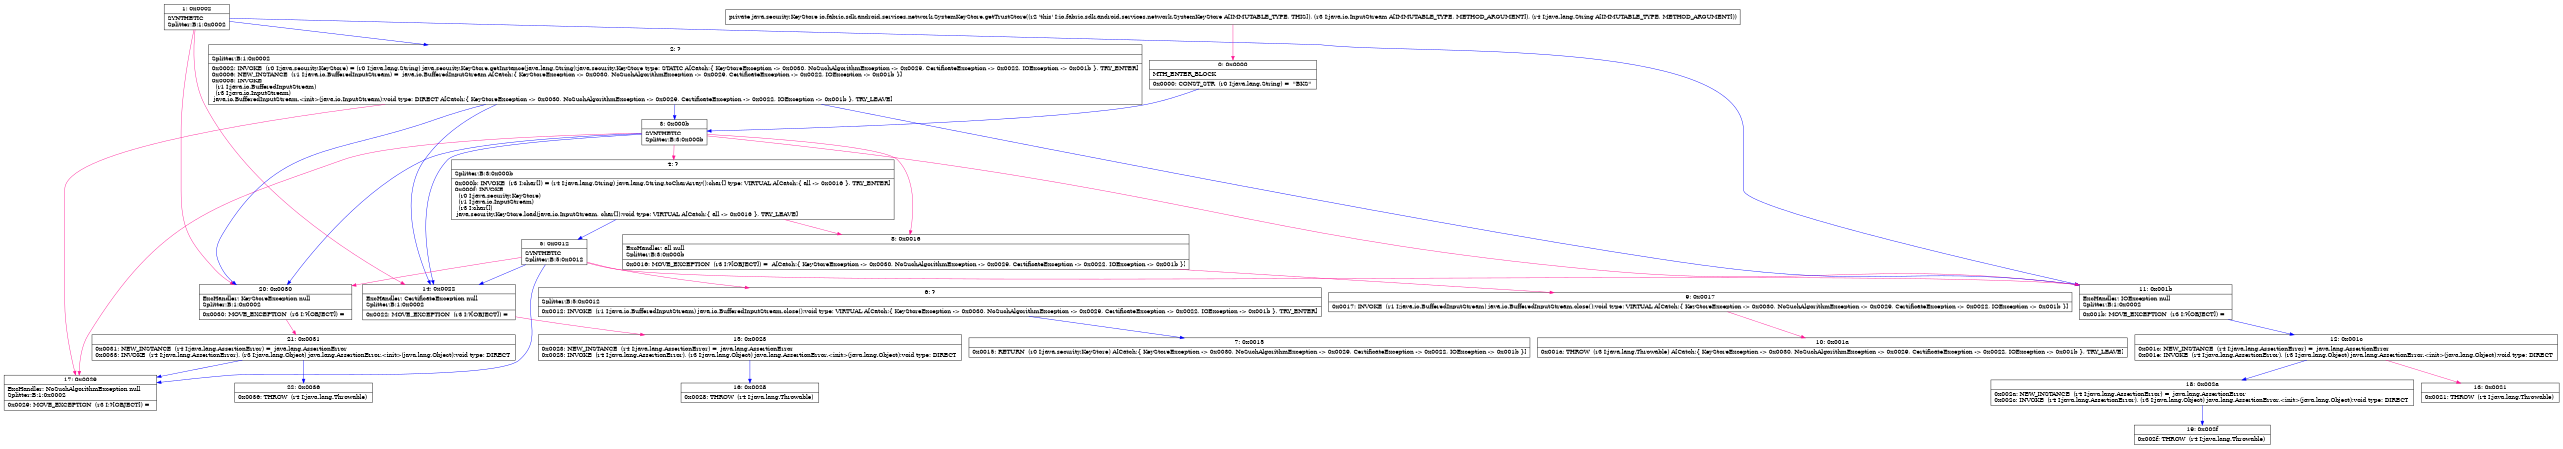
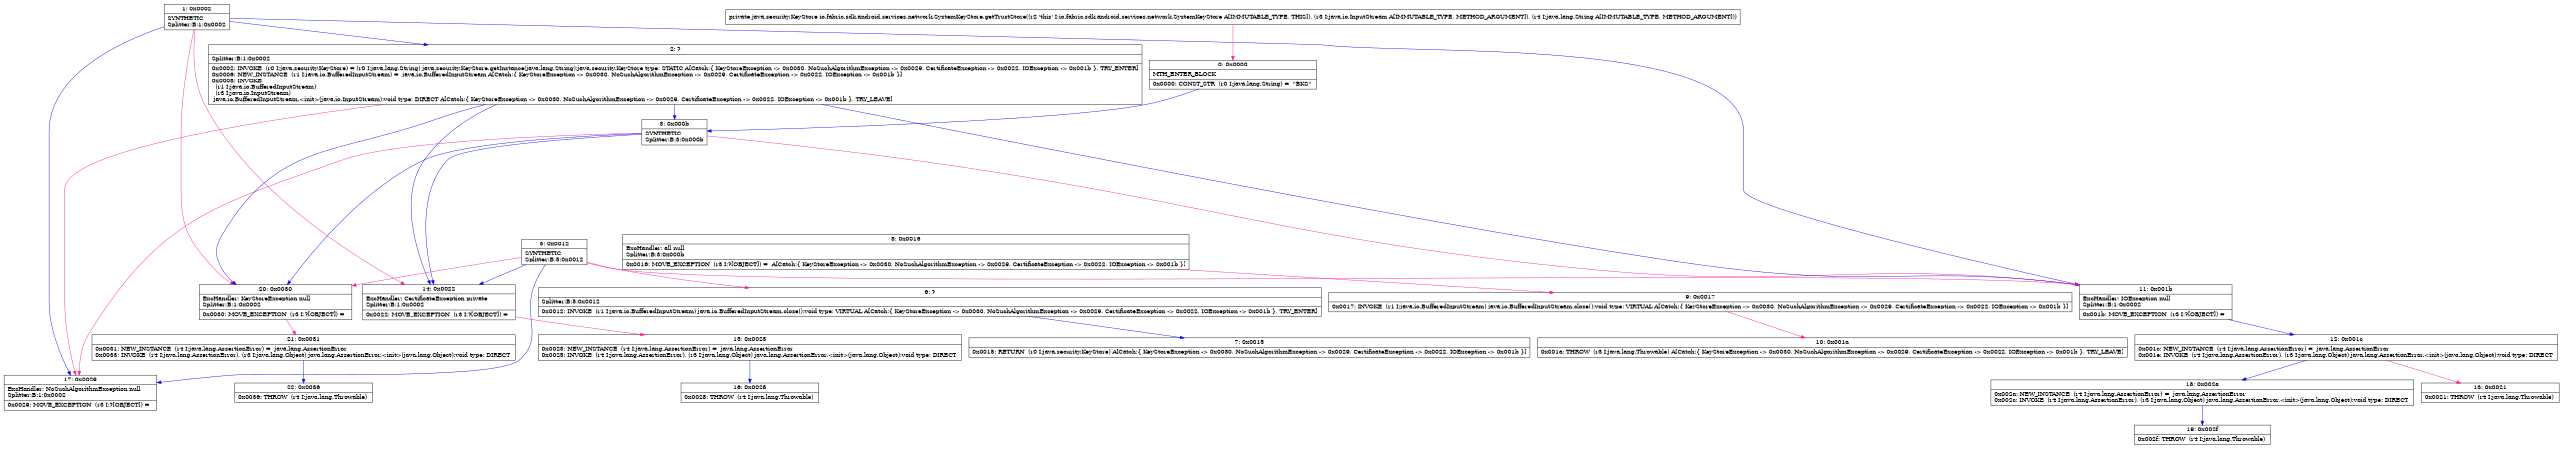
(840, 146) -> none
(673, 190) -> none
(422, 299) -> (427, 299)
(202, 368) -> (49, 171)
